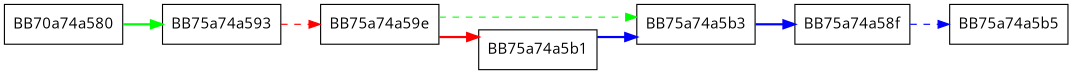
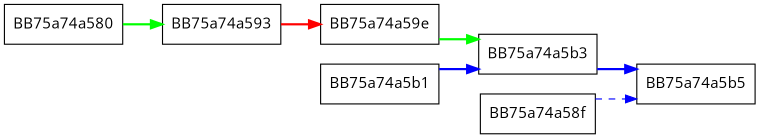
(532, 17) -> (453, 39)
(64, 24) -> (64, 24)
(295, 24) -> (295, 24)
(769, 24) -> (611, 69)
(453, 37) -> none
